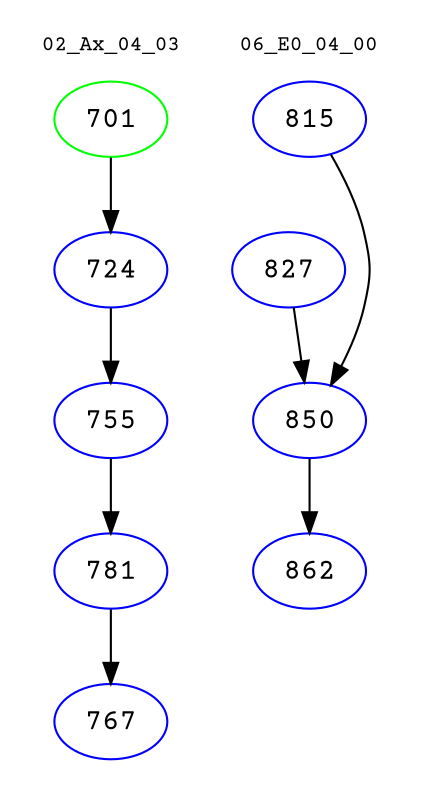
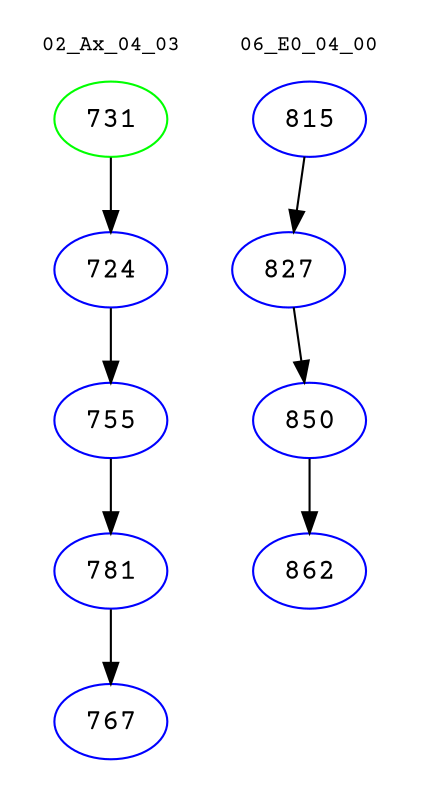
(111, 119) -> (111, 119)
(369, 259) -> (301, 184)
